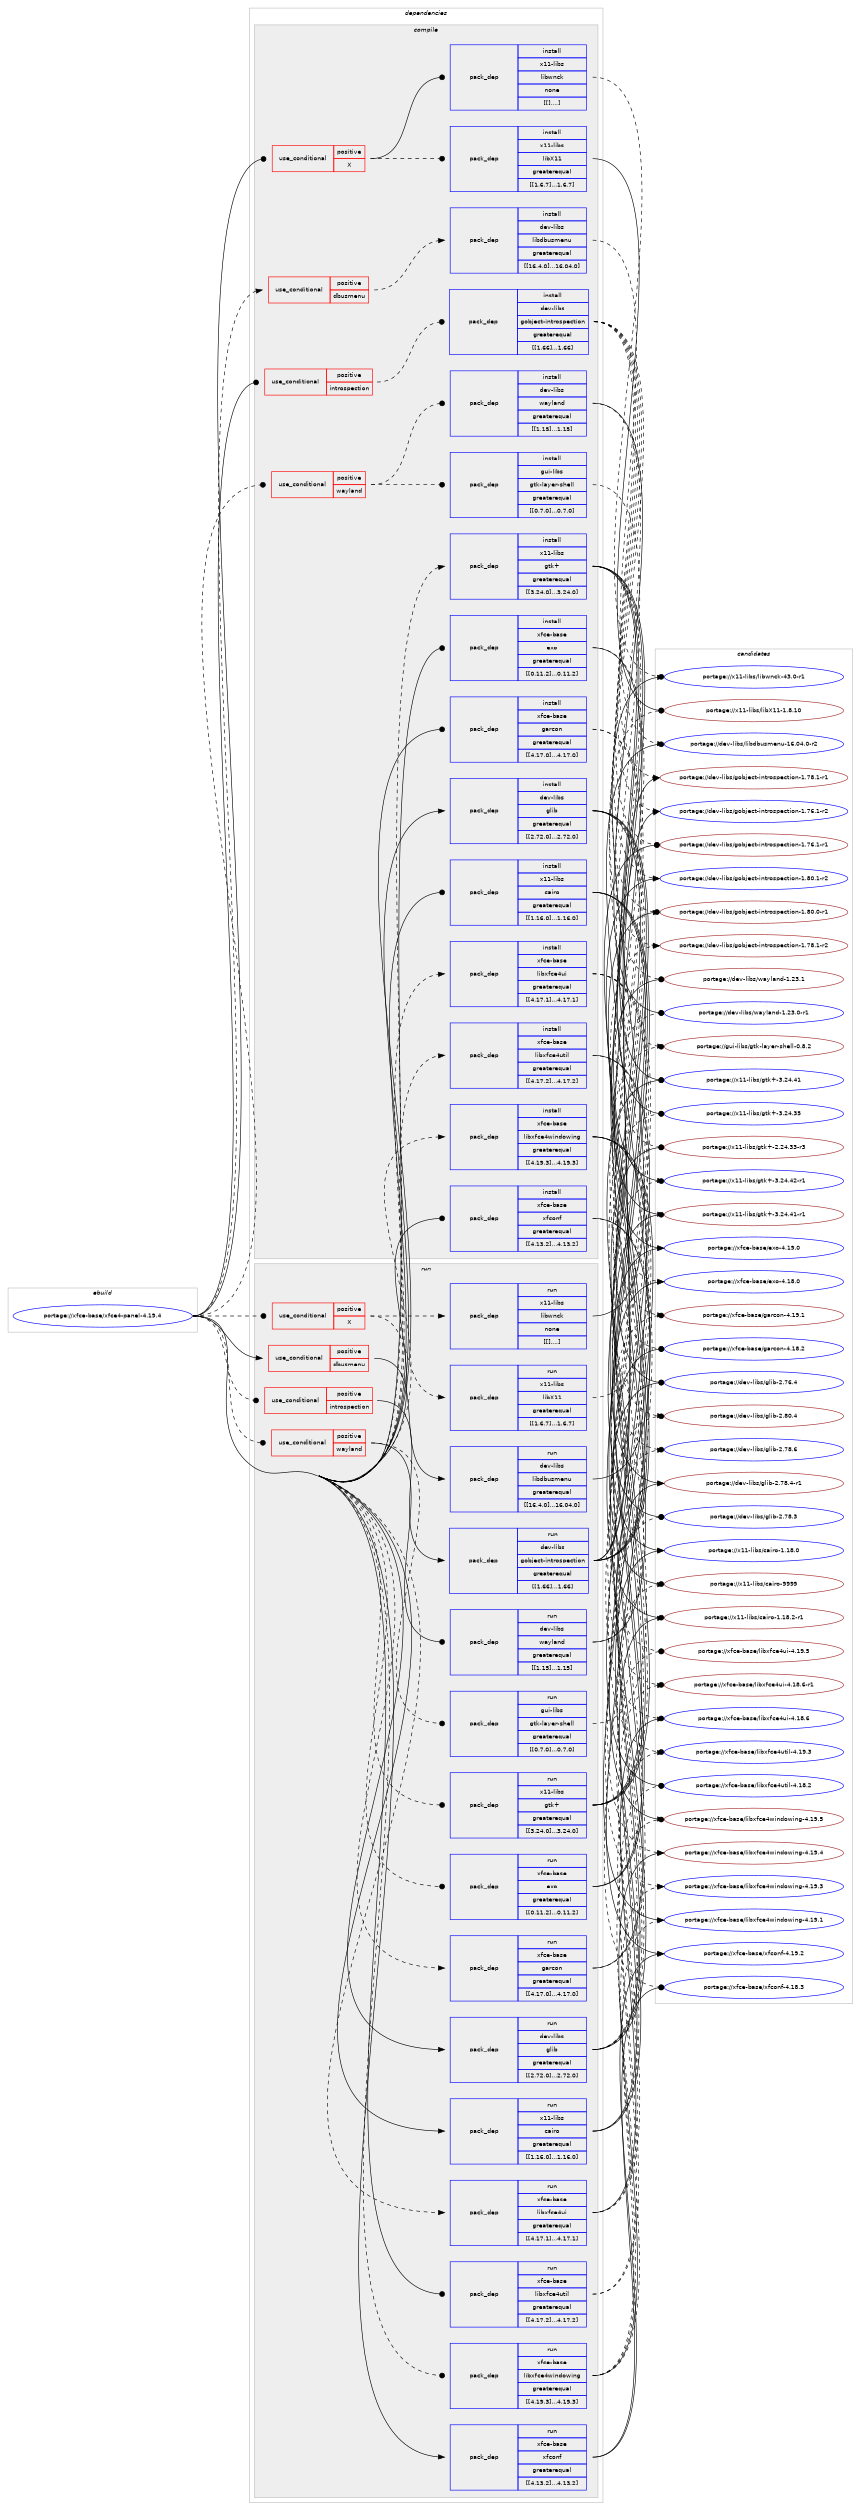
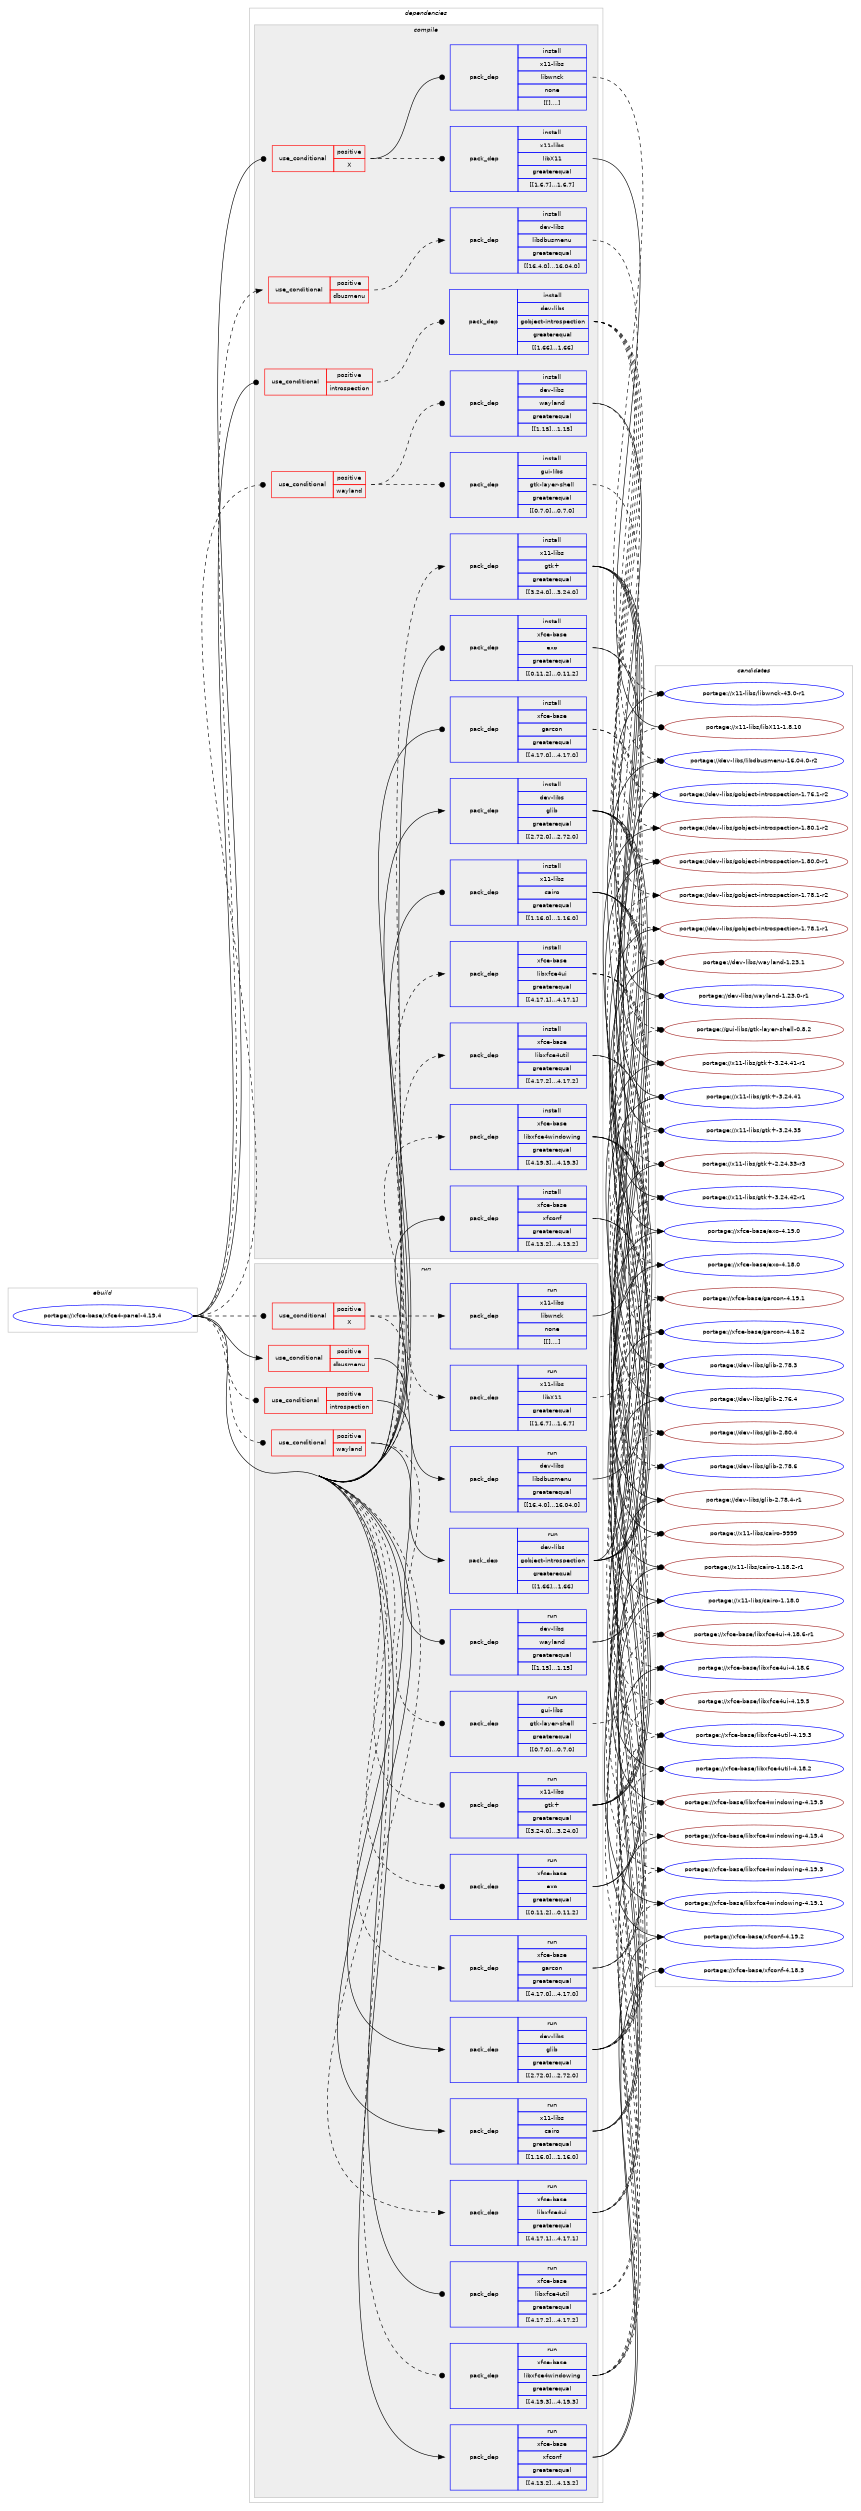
(754, 845) -> none
(754, 879) -> (754, 828)
